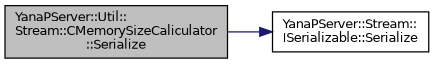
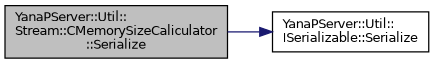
(351, 32) -> (351, 32)
